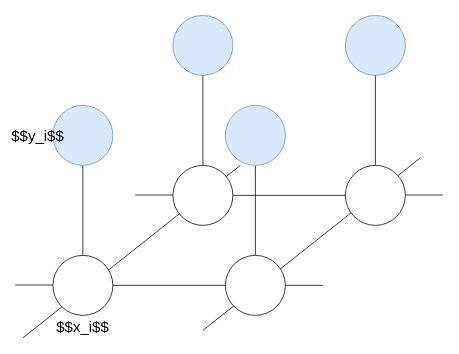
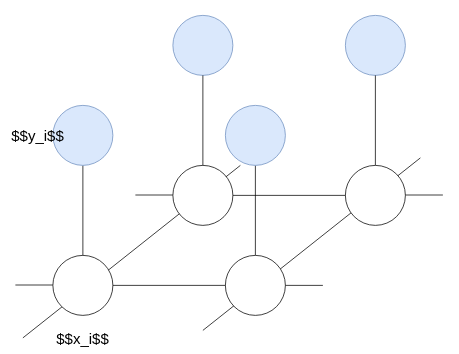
(83, 327) -> (83, 338)
